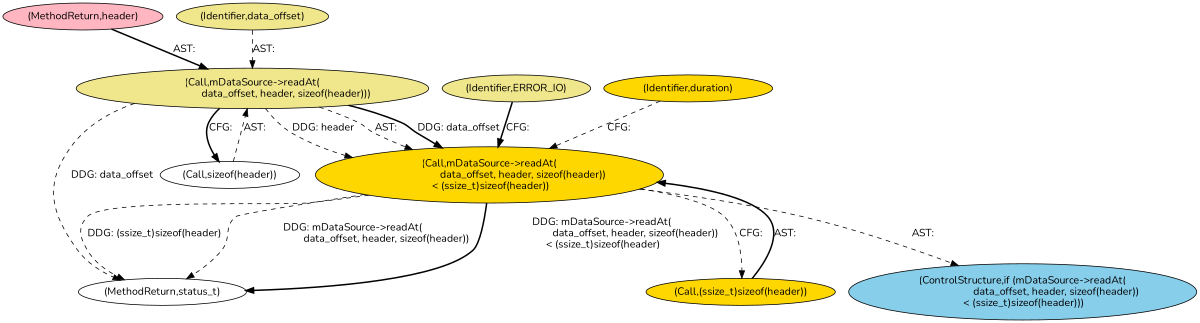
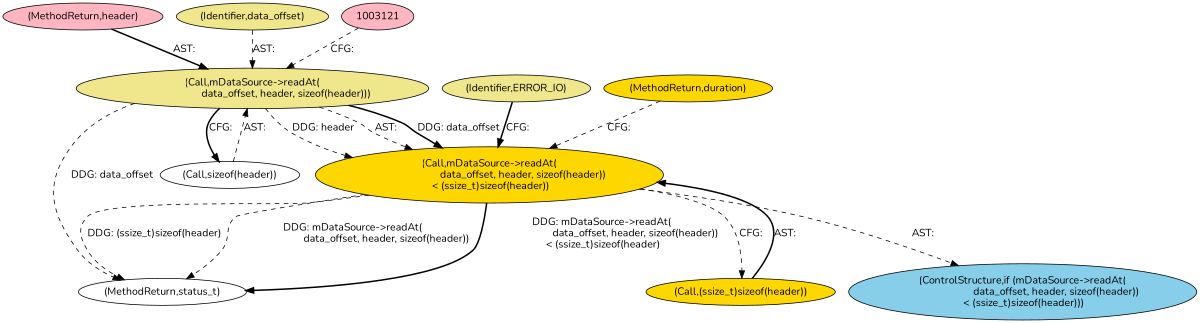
none -> (378, 16)
(688, 88) -> (688, 88)
